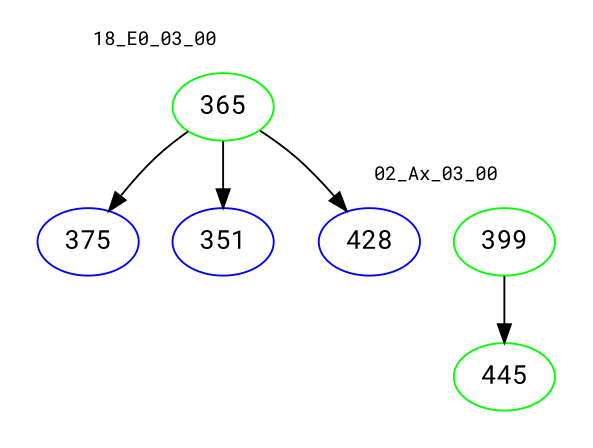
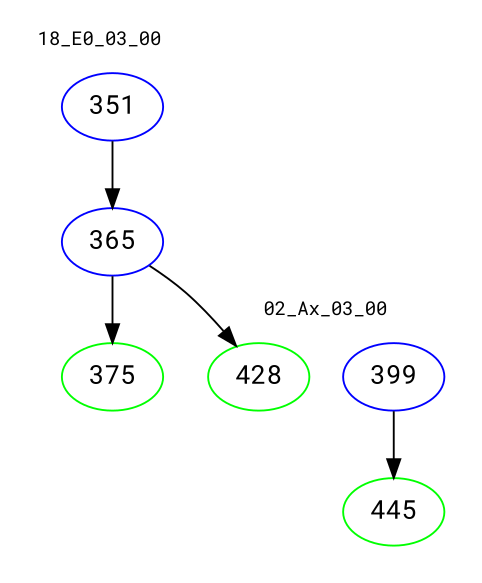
(223, 107) -> (112, 242)
(223, 165) -> (112, 165)
(88, 242) -> (112, 377)
(369, 242) -> (259, 377)
(504, 242) -> (394, 377)
